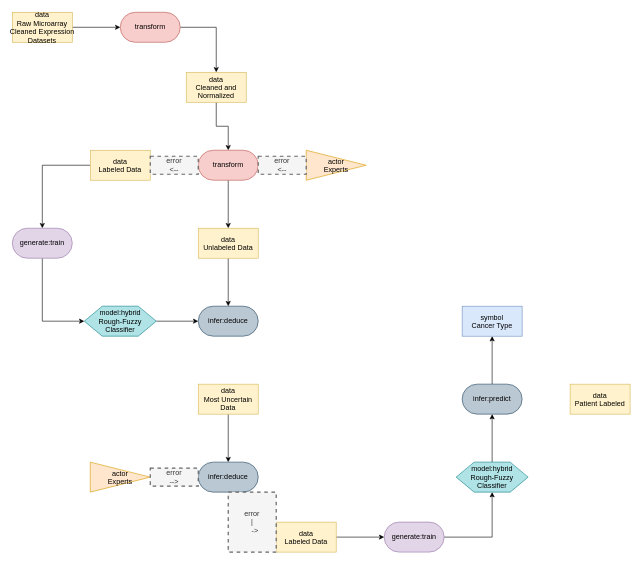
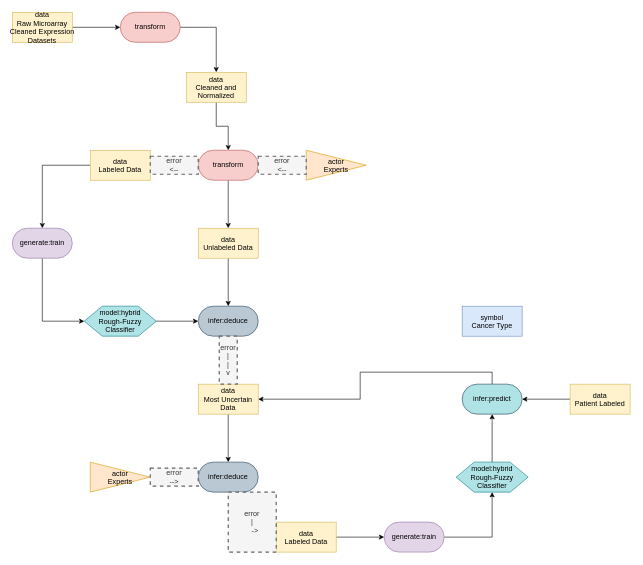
(492, 341) -> (360, 372)
none -> (228, 360)
(492, 399) -> (492, 399)
none -> (527, 399)
